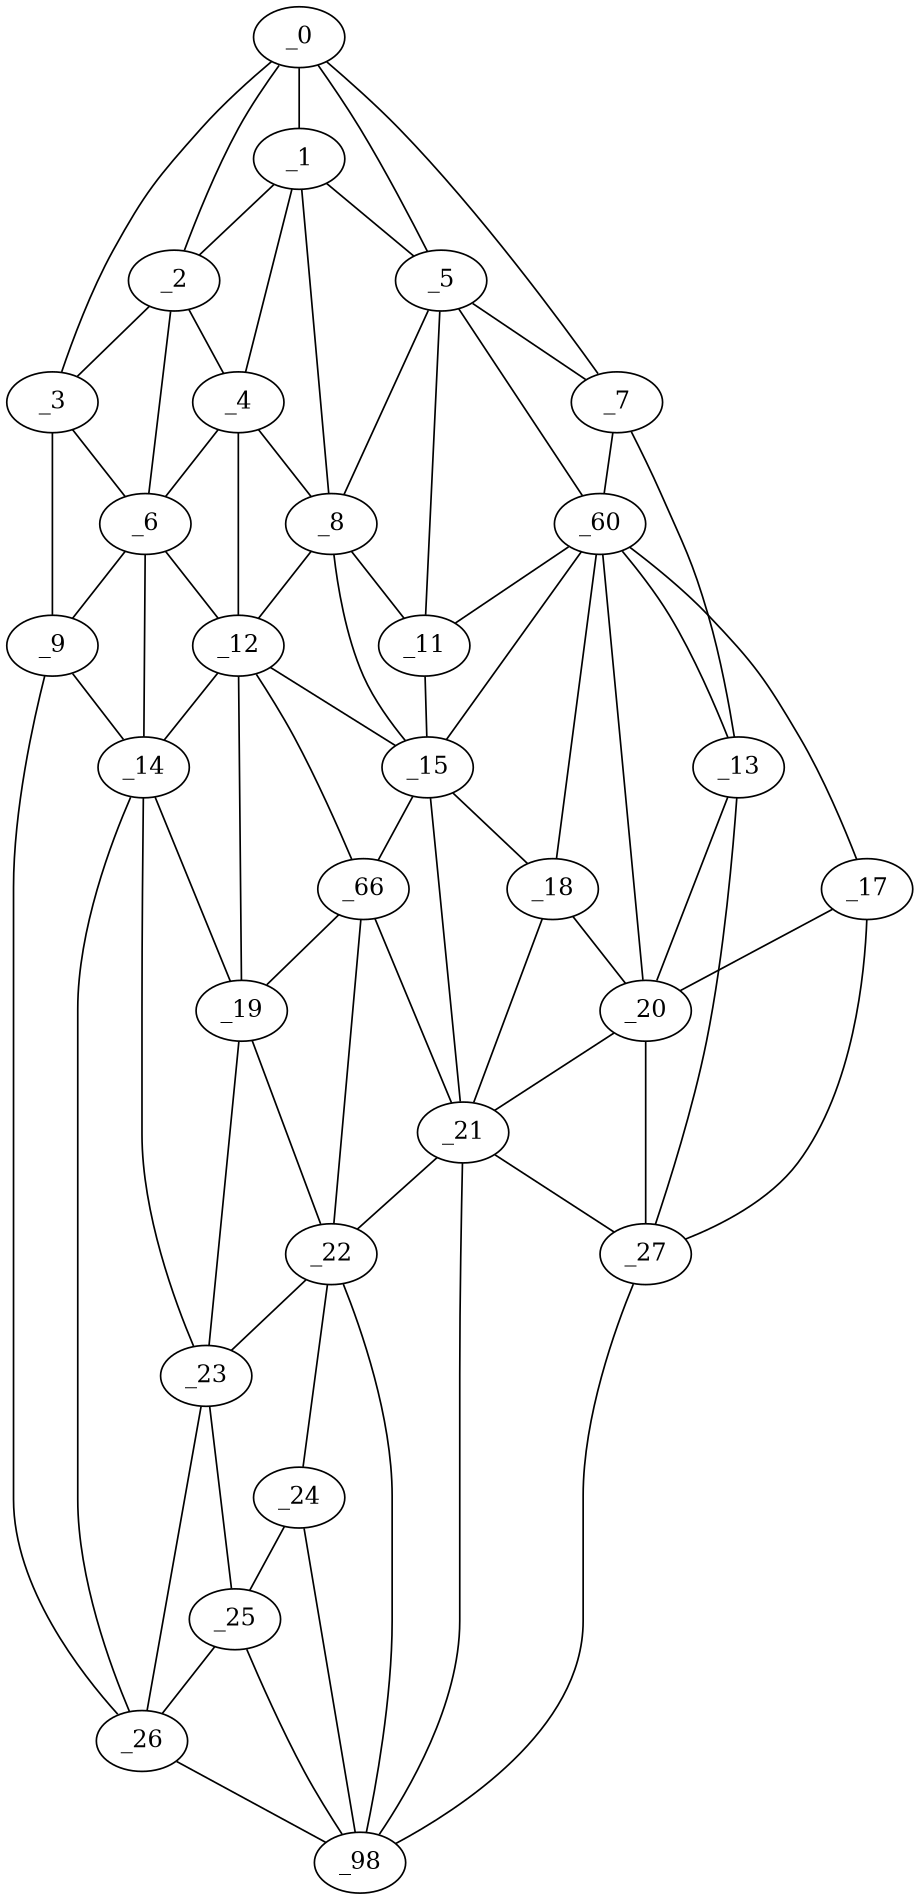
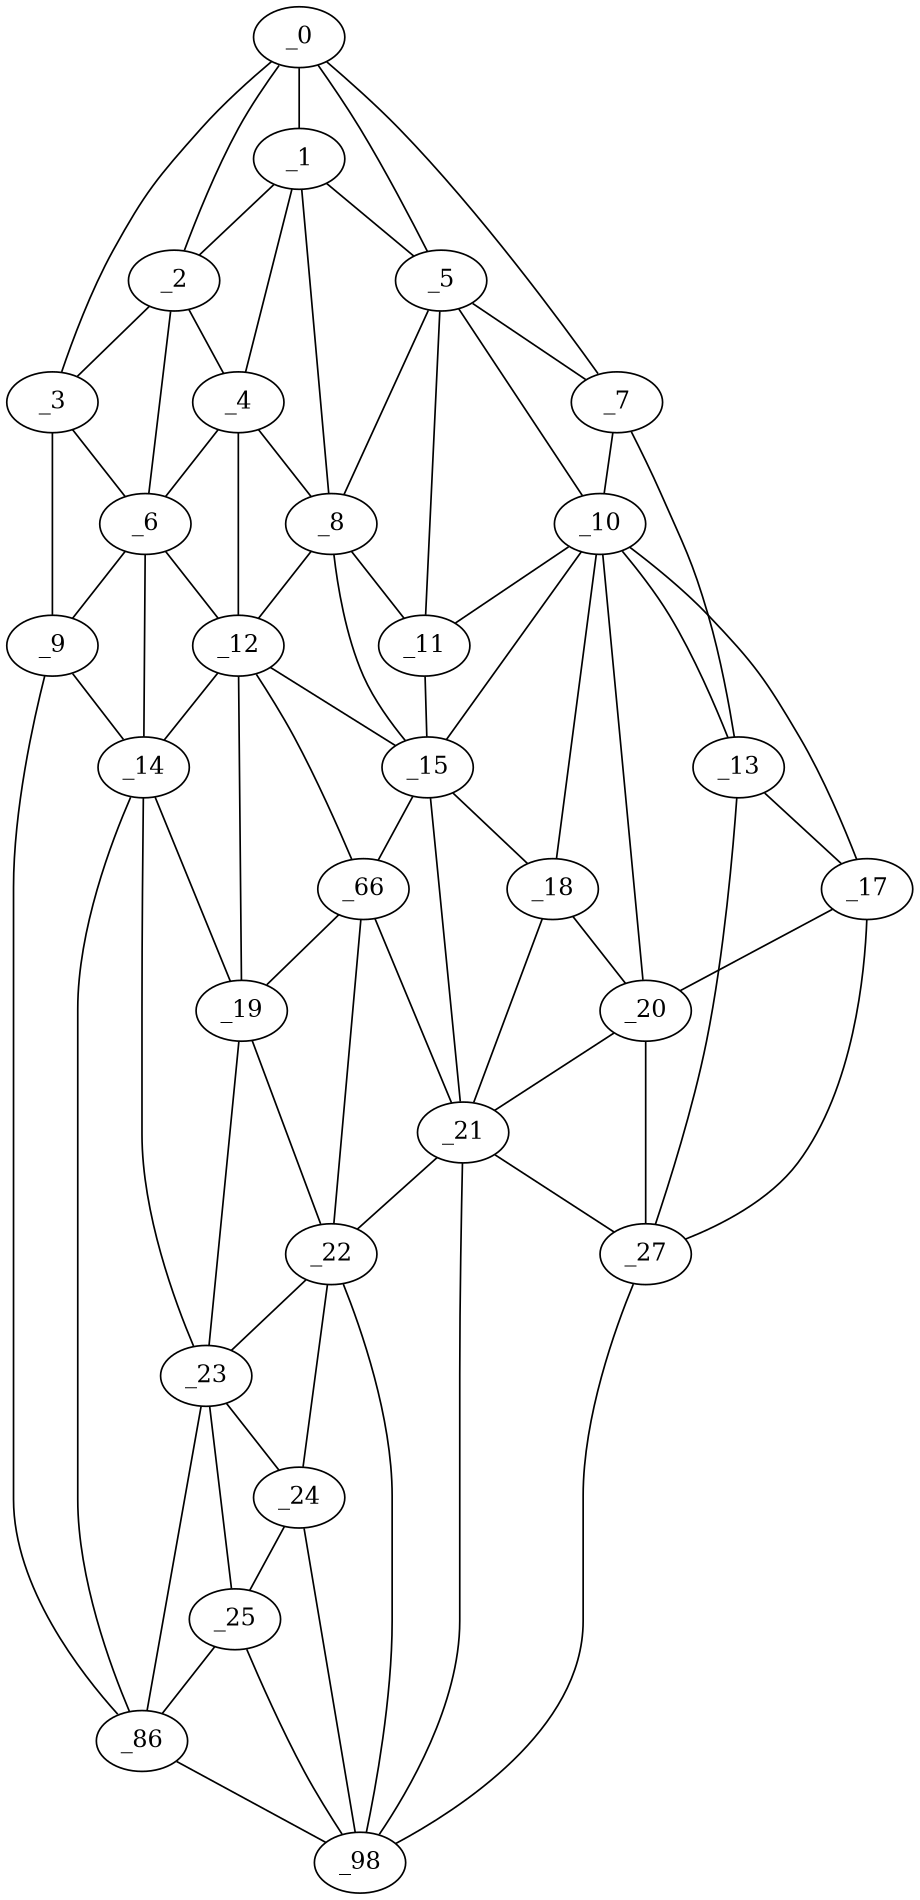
(600, 524) -> (600, 524)
(692, 889) -> (803, 828)
none -> (253, 1437)
(142, 1741) -> (142, 1741)
